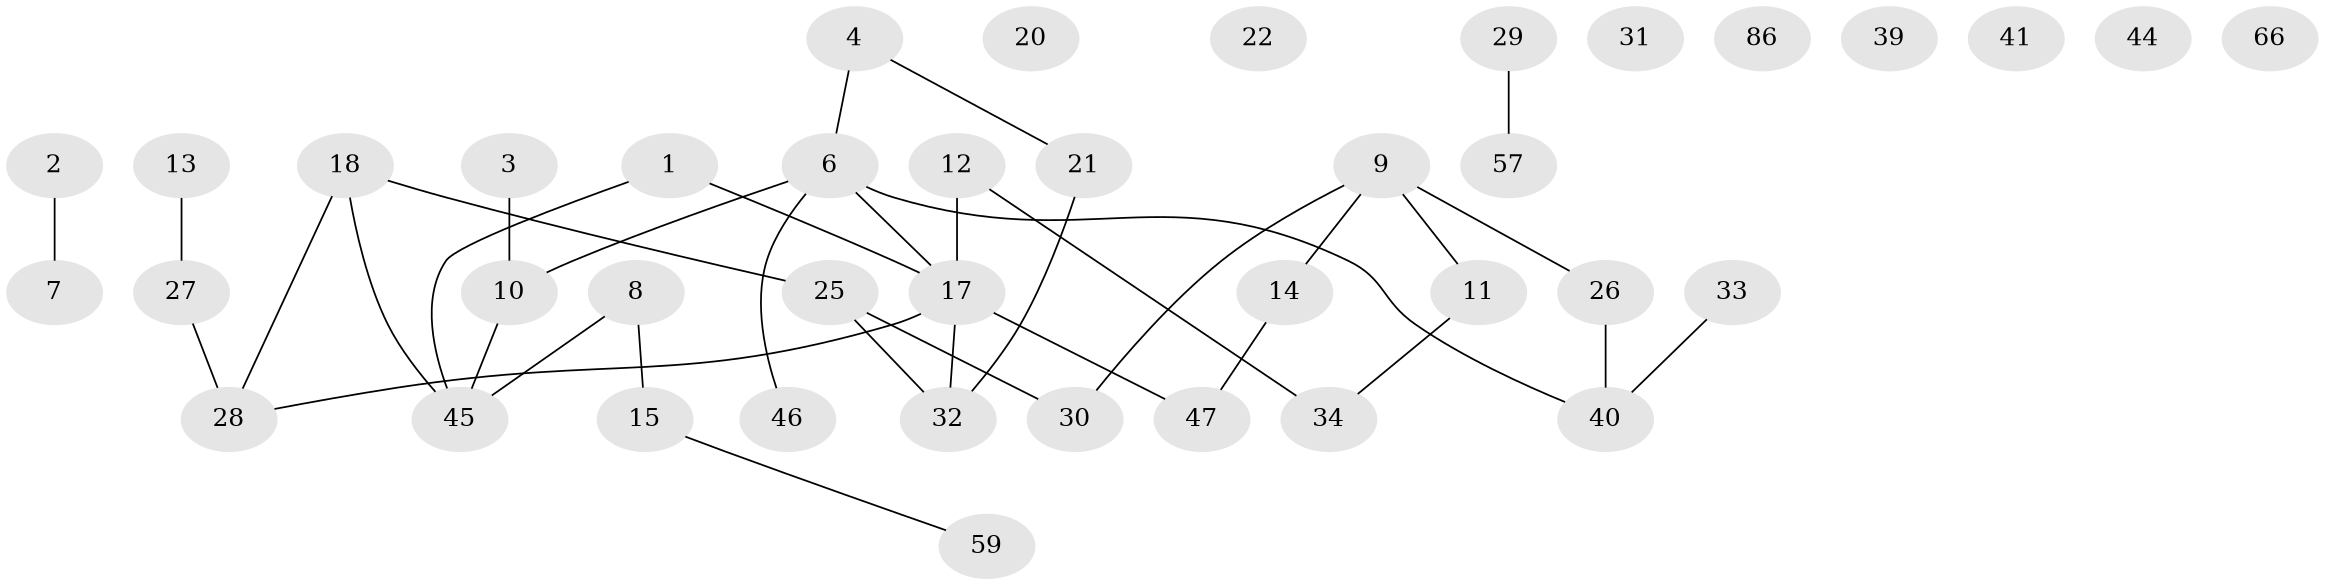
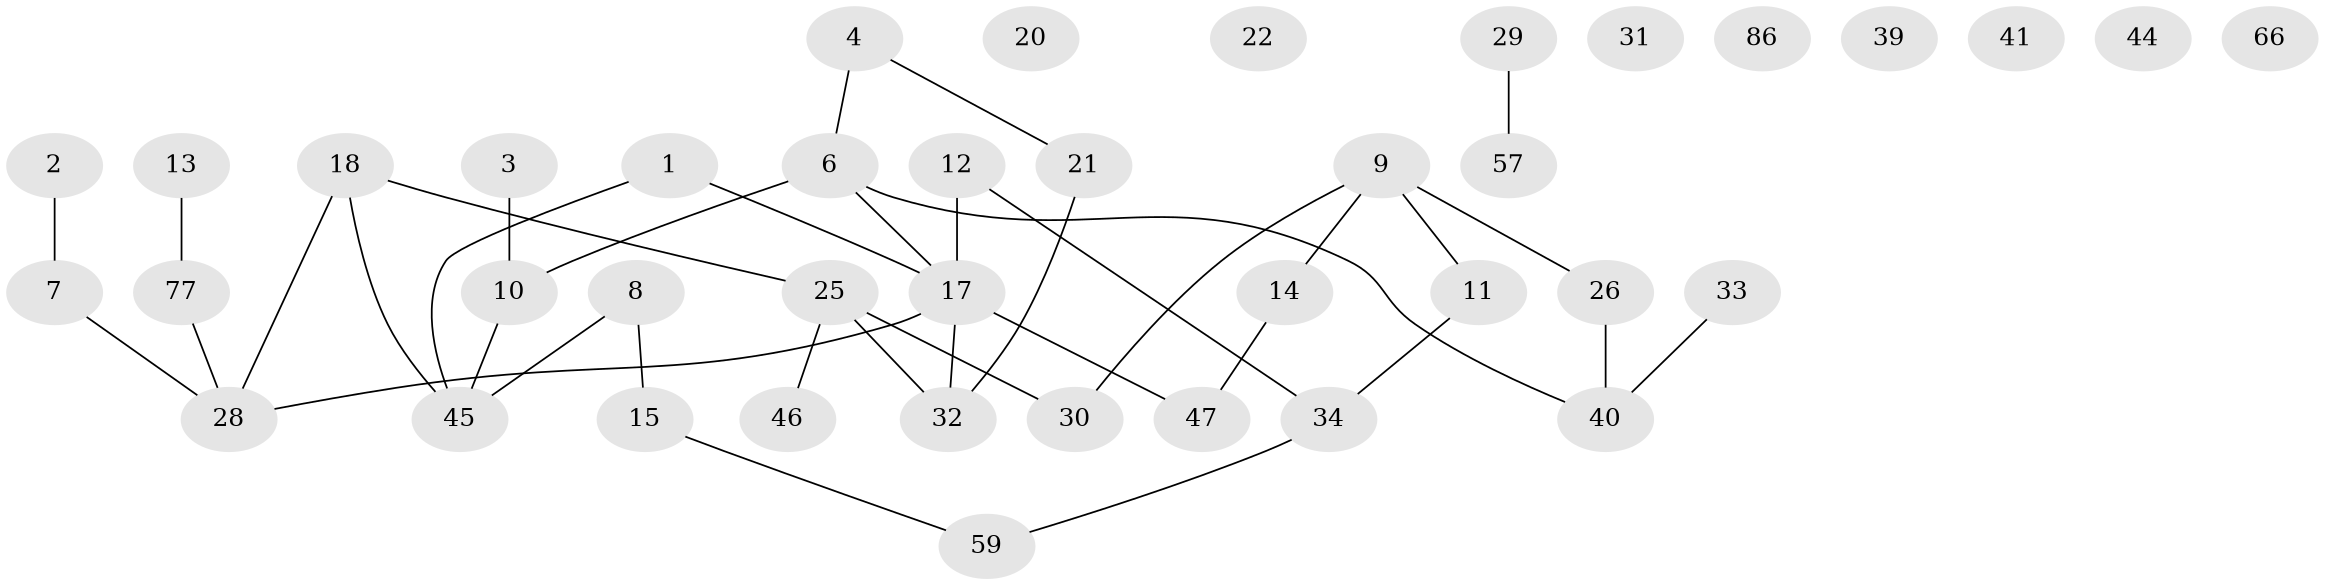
(761, 291) -> (808, 358)
(182, 293) -> (182, 293)
none -> (142, 356)
none -> (1162, 489)
